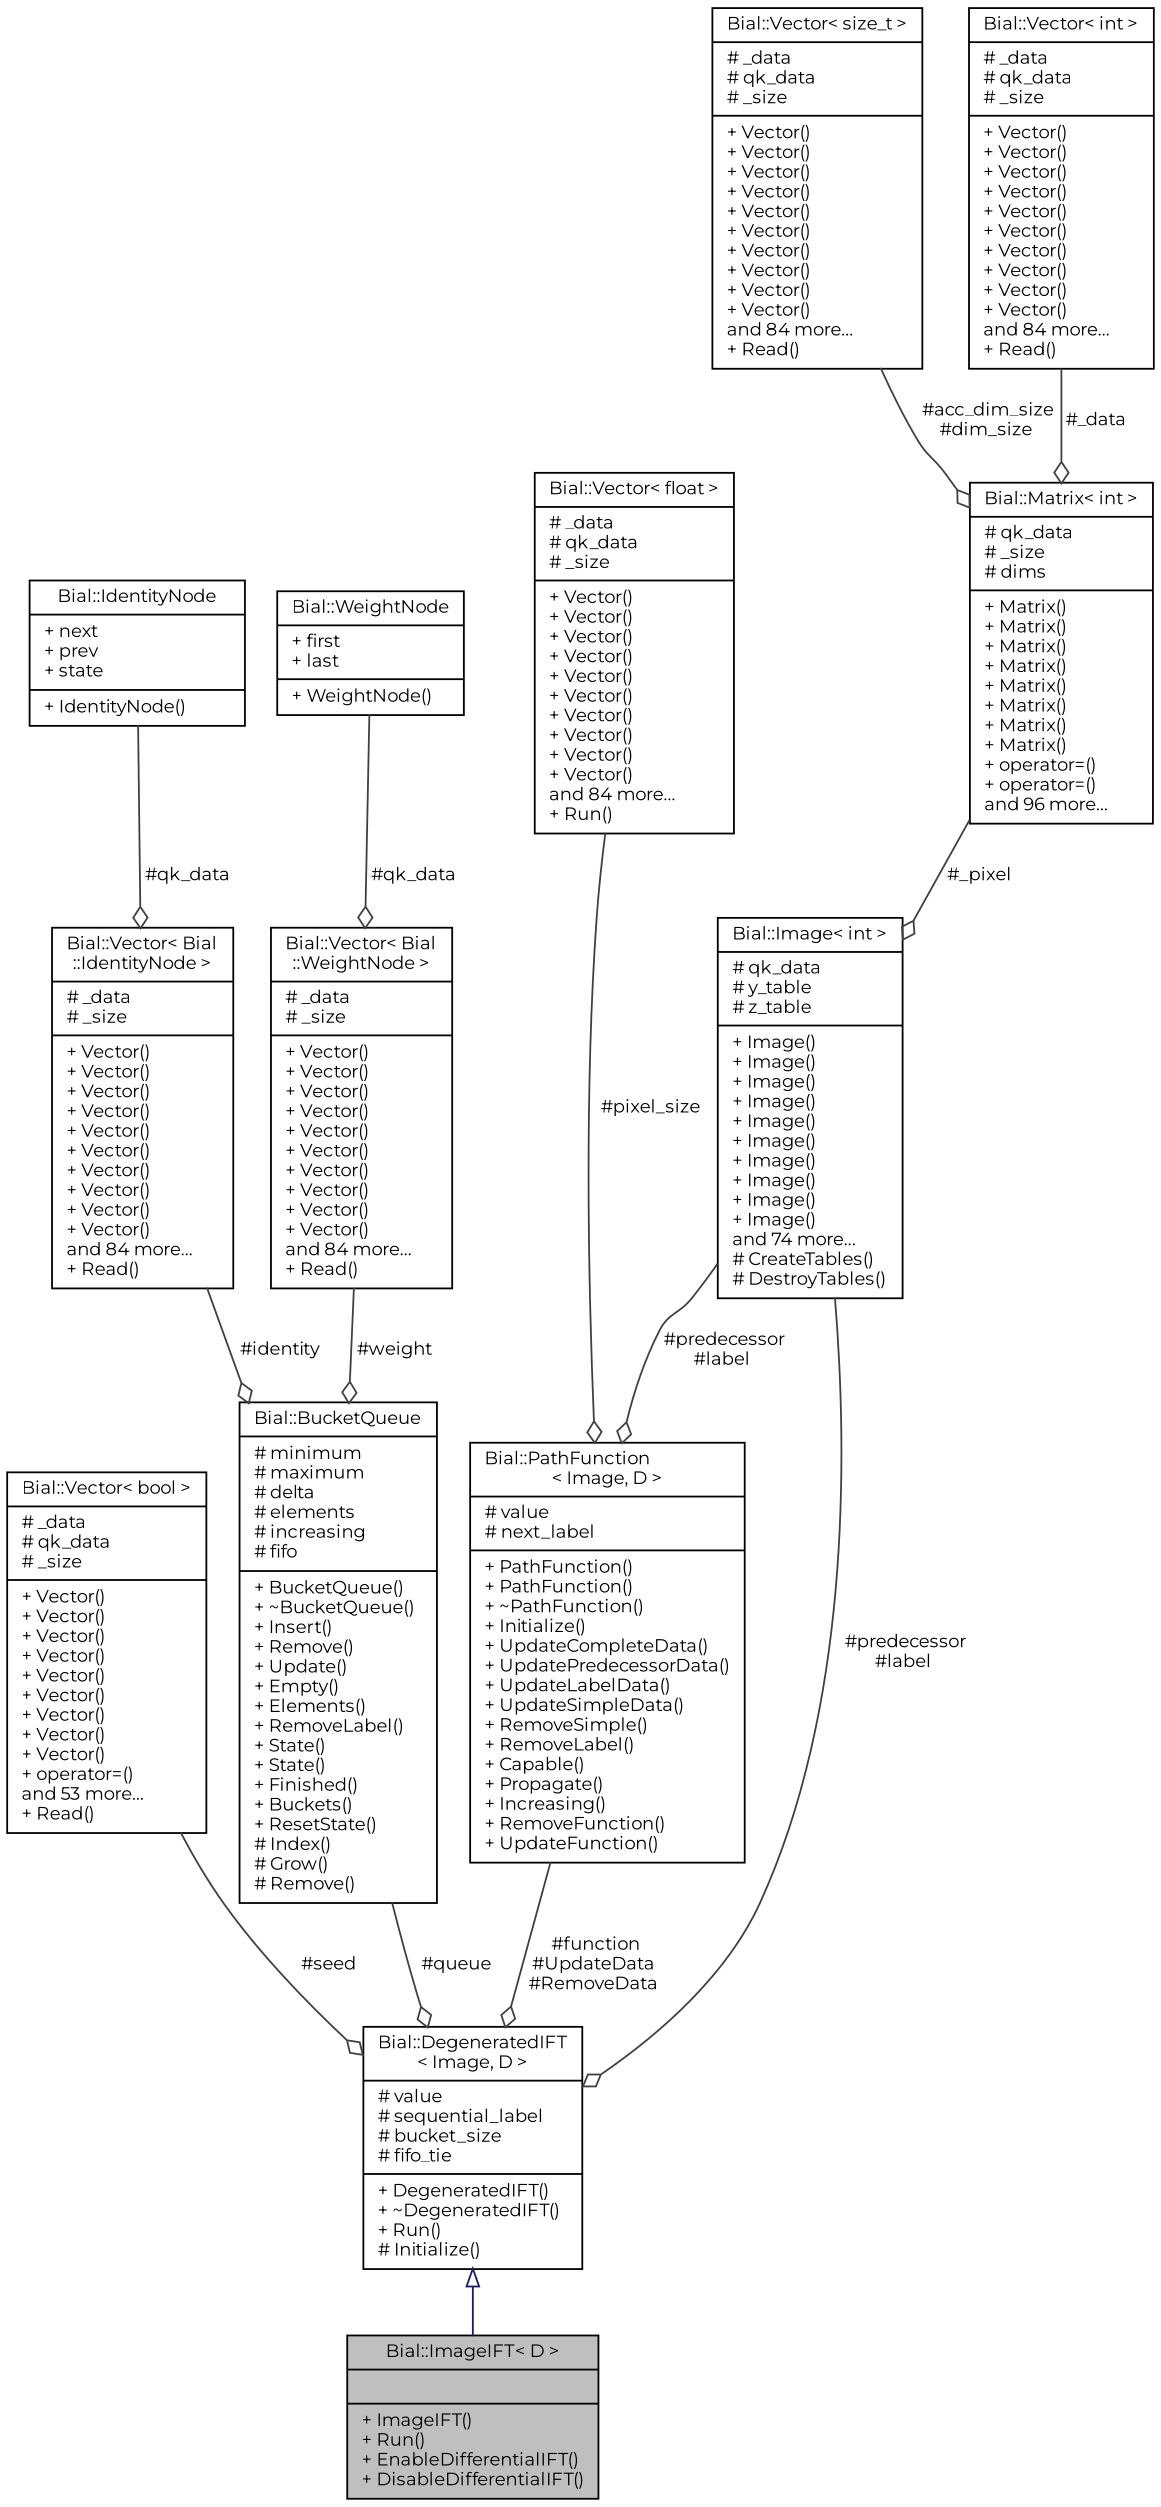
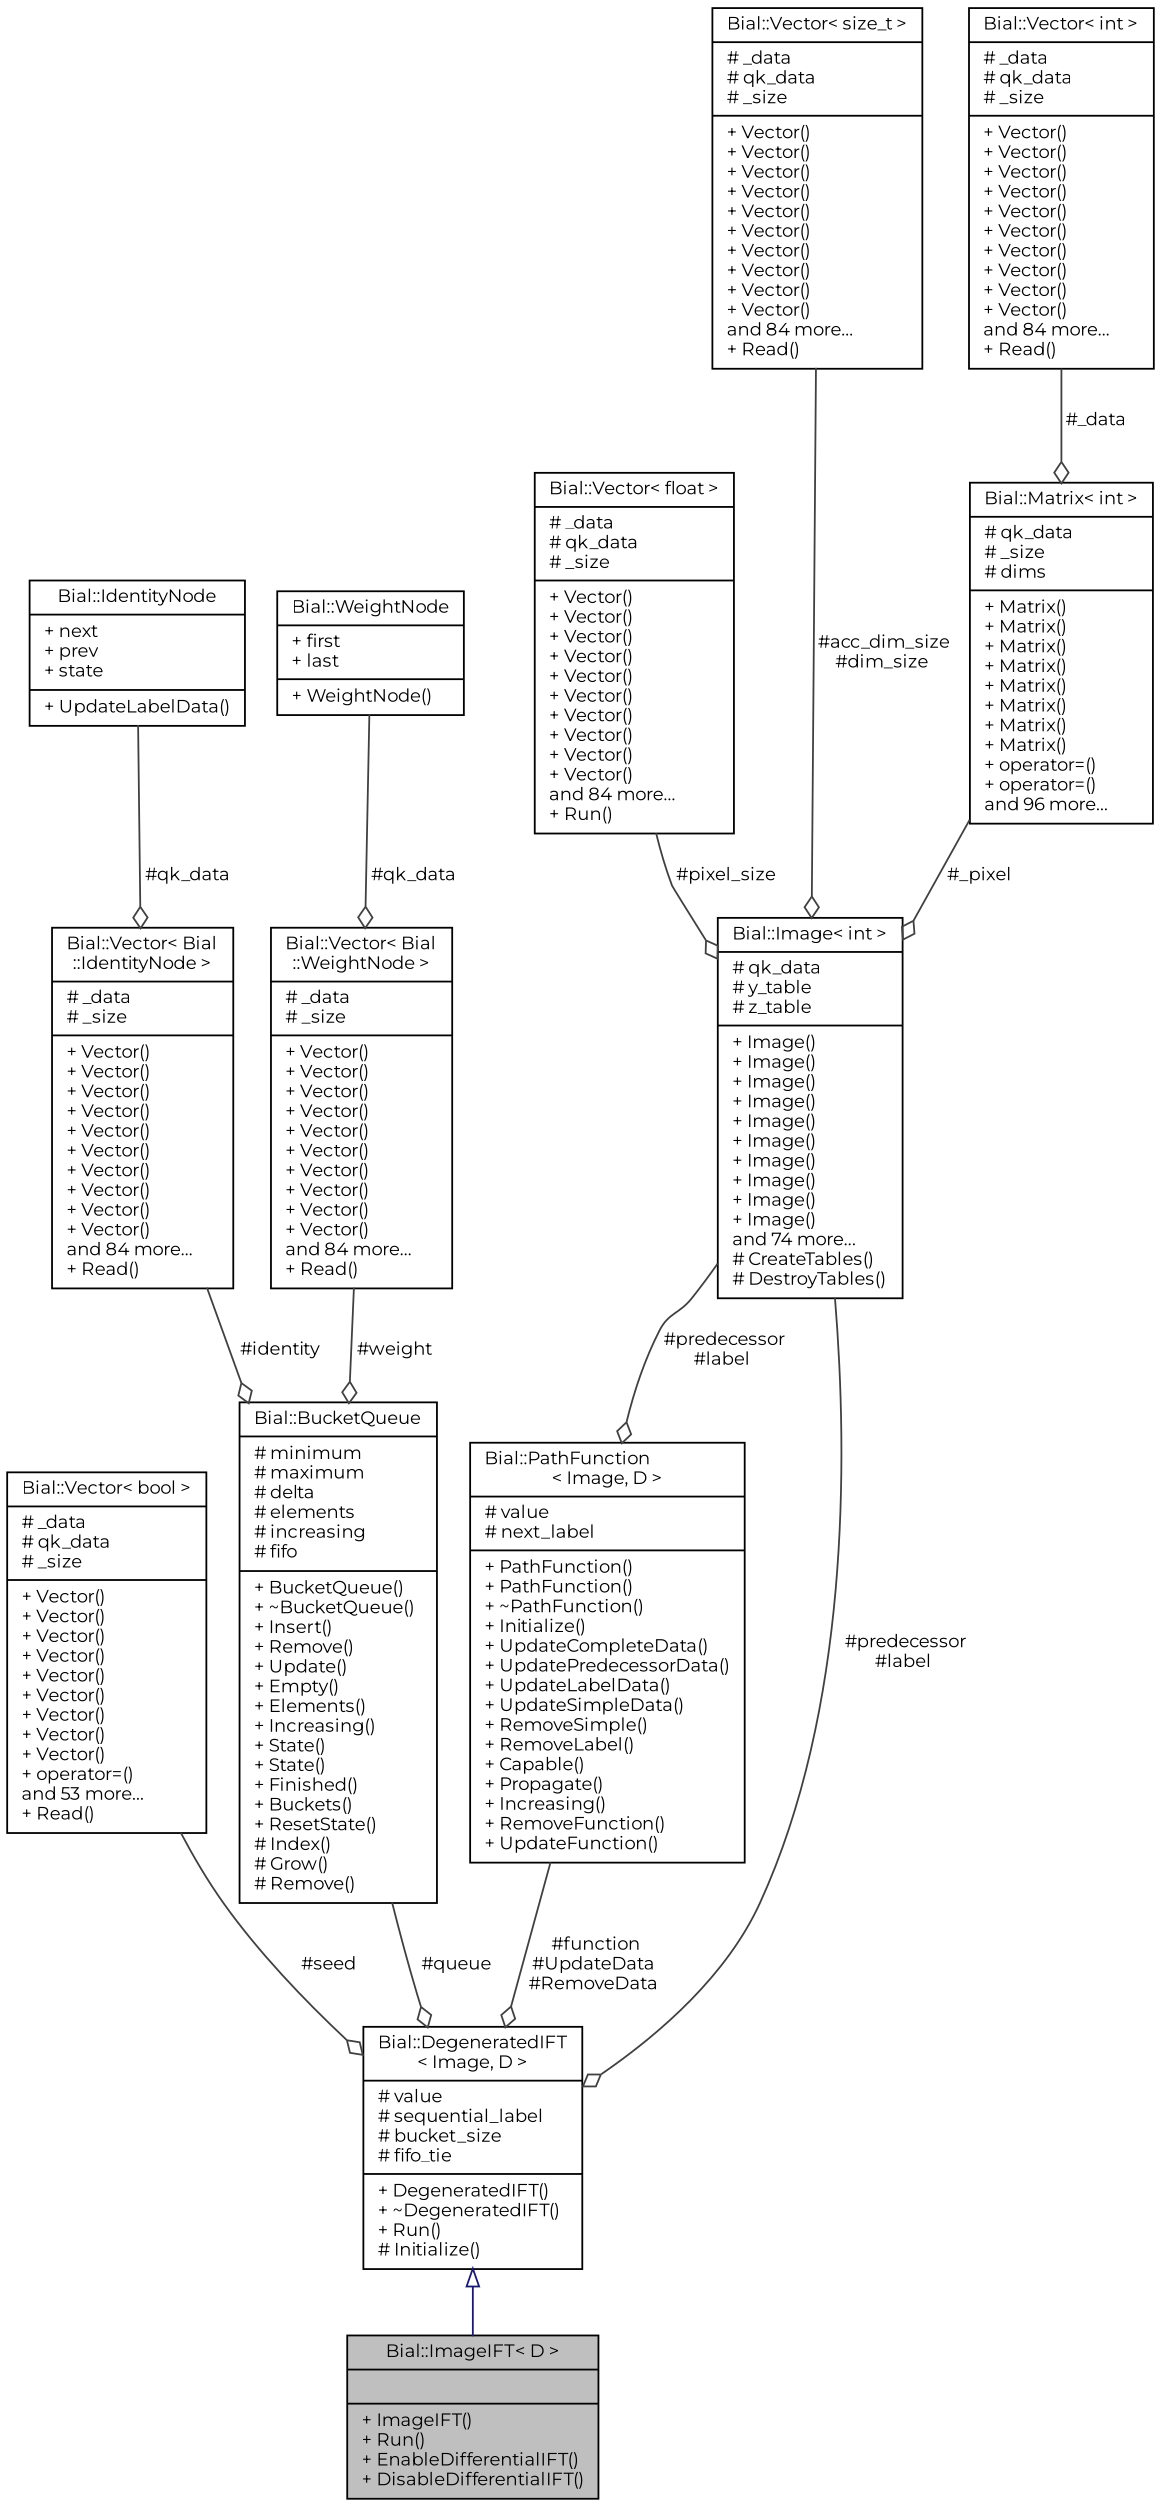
(913, 433) -> (814, 632)
(115, 707) -> (137, 707)
(589, 1127) -> (674, 889)
(329, 1726) -> (315, 1726)
